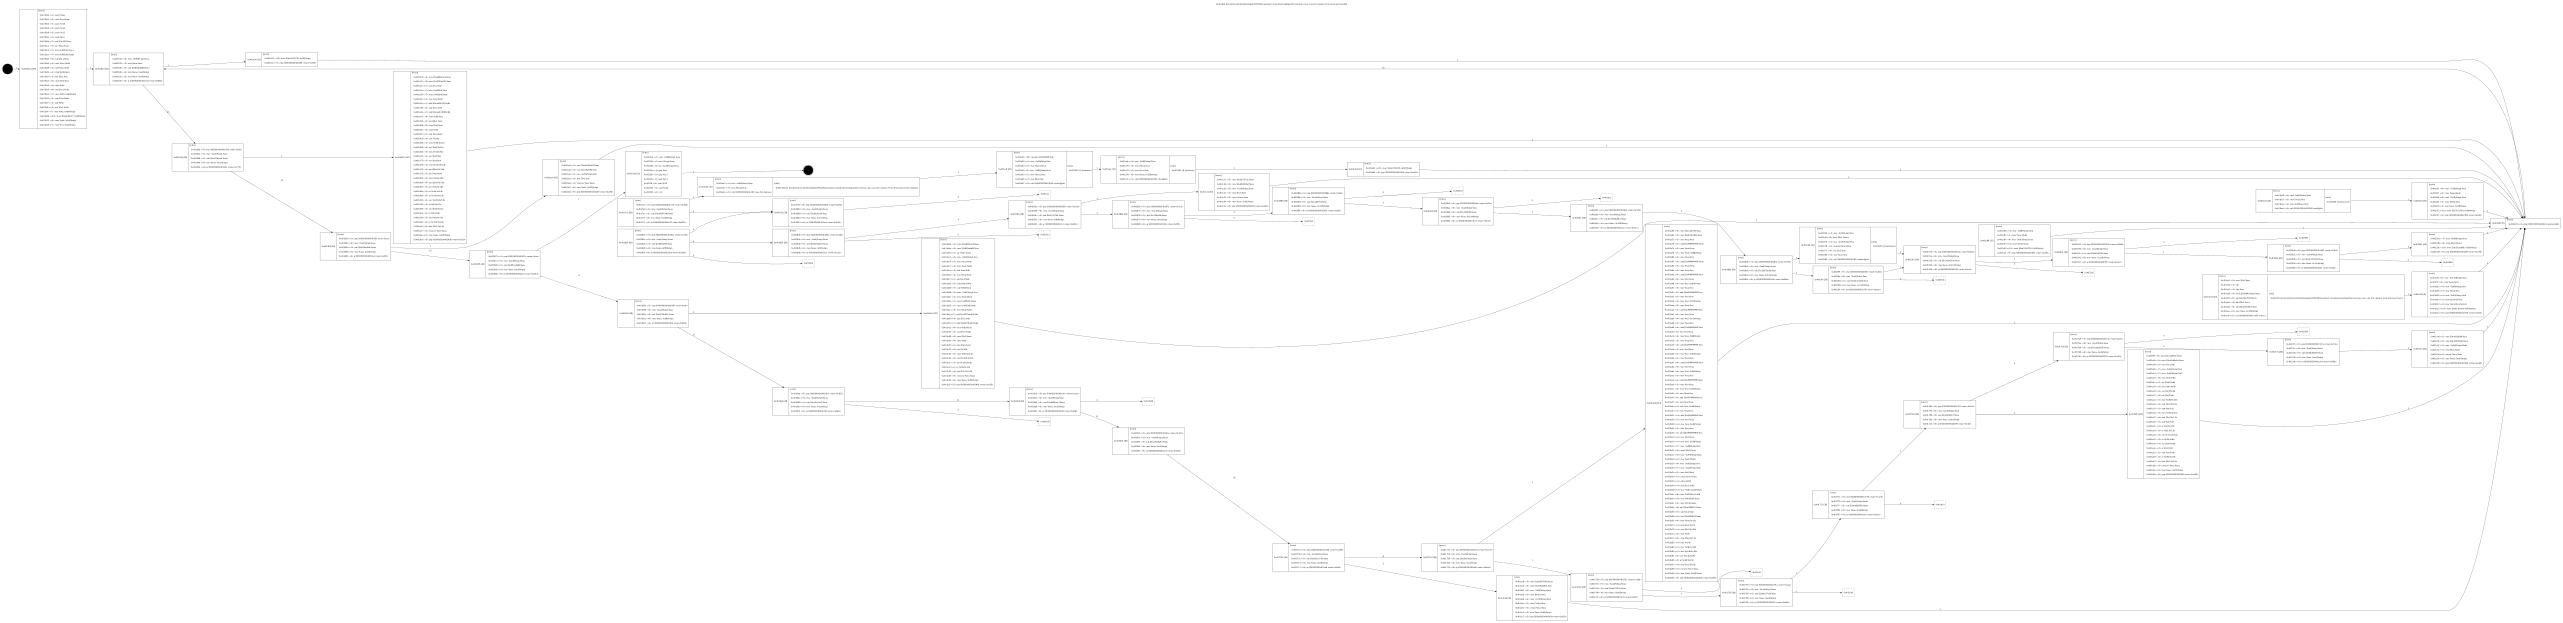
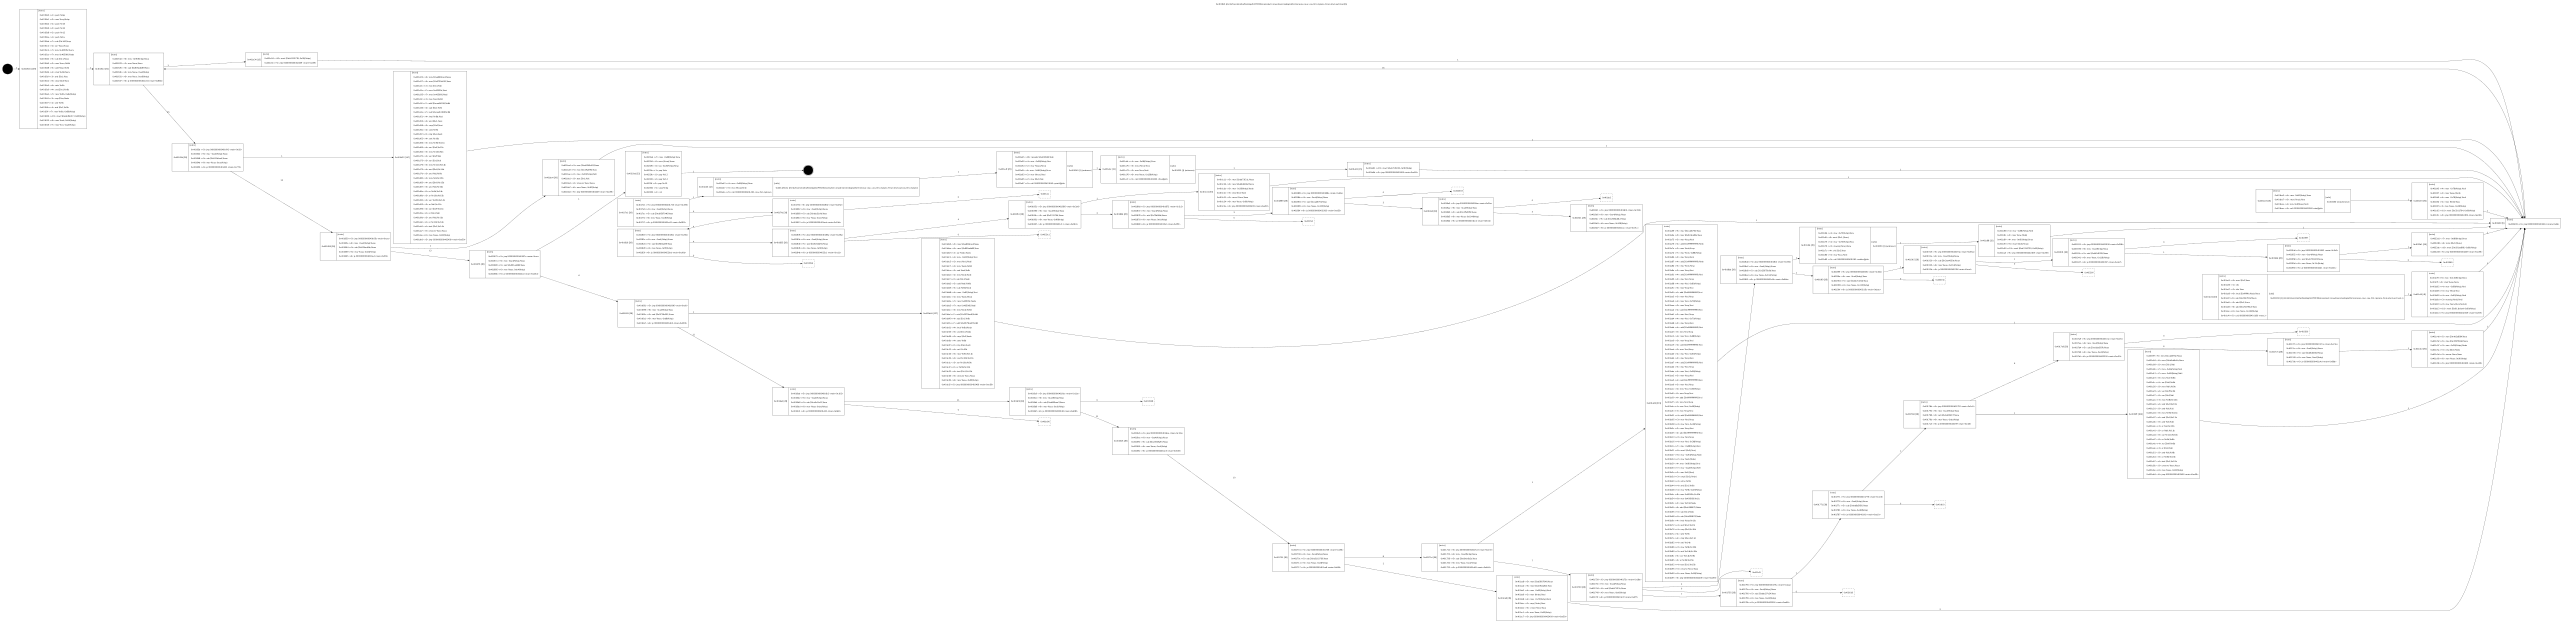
(728, 217) -> (730, 220)
(1701, 217) -> (1732, 472)
(1900, 253) -> (1937, 243)
